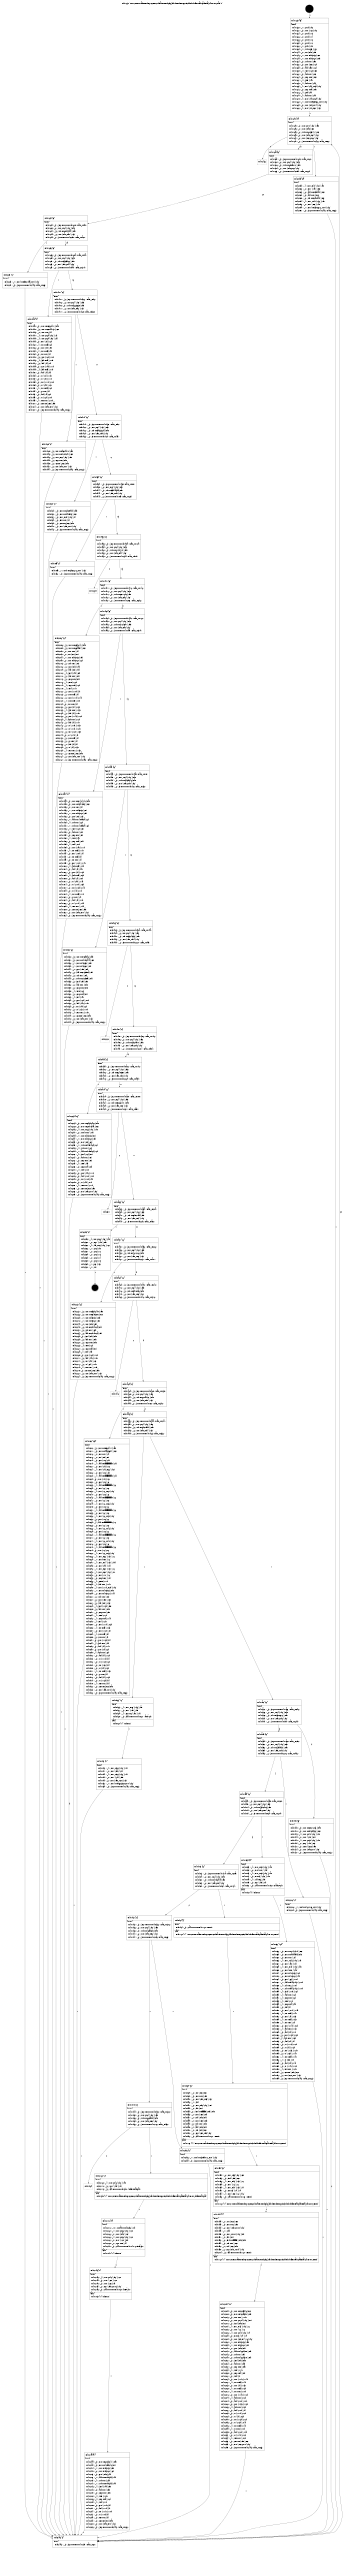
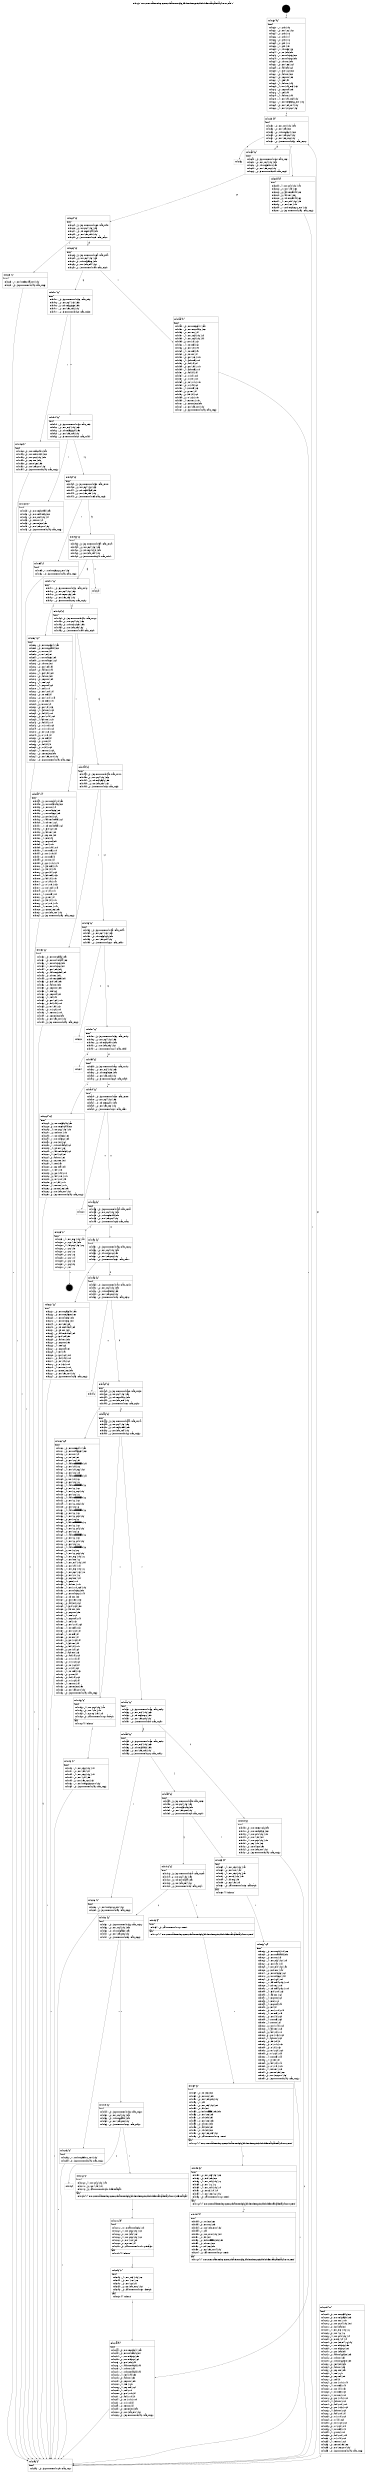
none -> (78, 1070)
(39, 1478) -> (308, 1402)
(258, 2282) -> none
